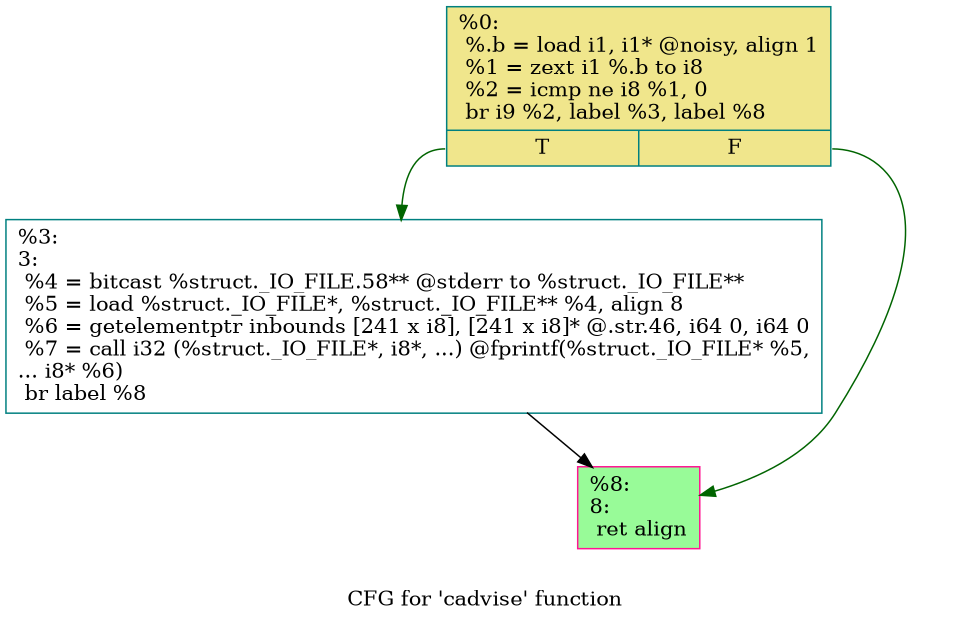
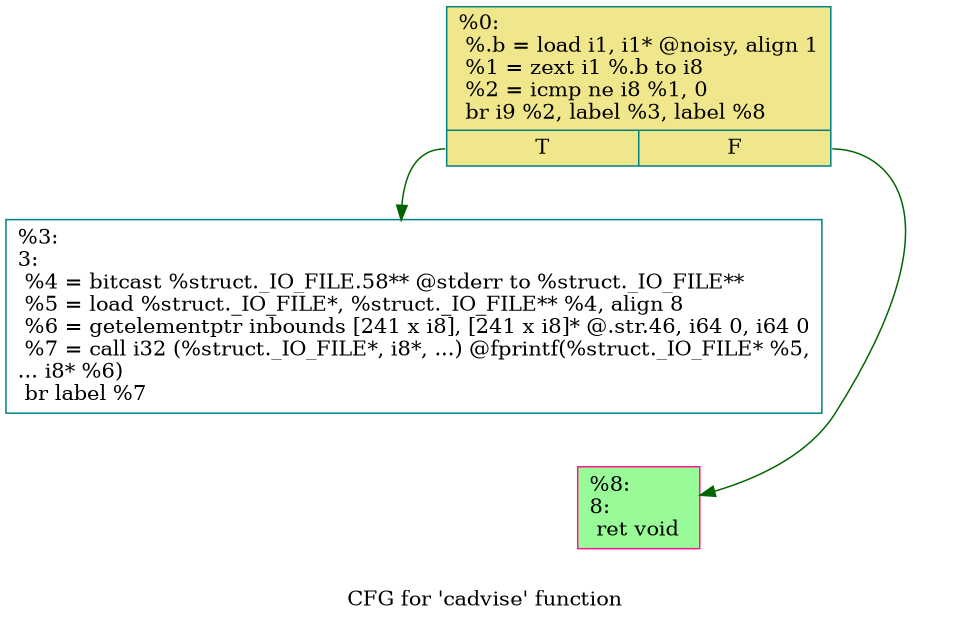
(83, 394) -> (83, 394)
(554, 435) -> none
(639, 529) -> (635, 529)
